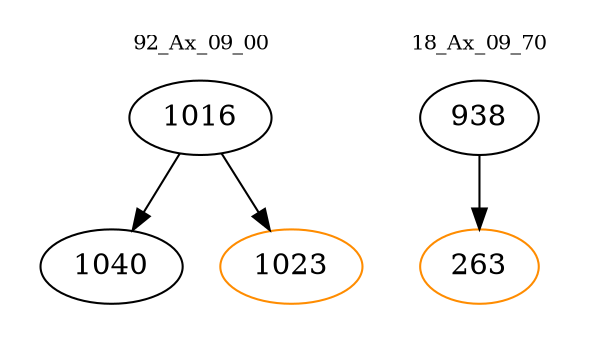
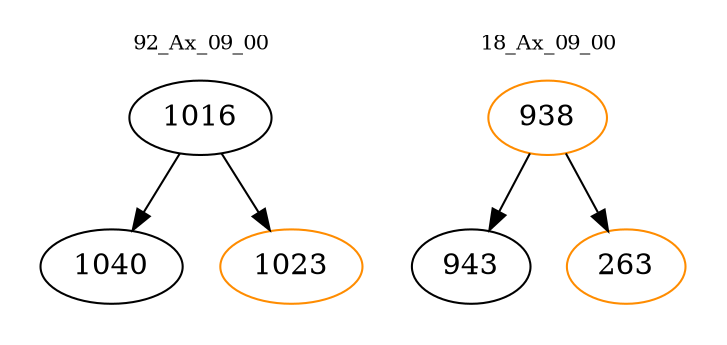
(479, 44) -> (549, 44)
(479, 118) -> (548, 118)
none -> (471, 267)
